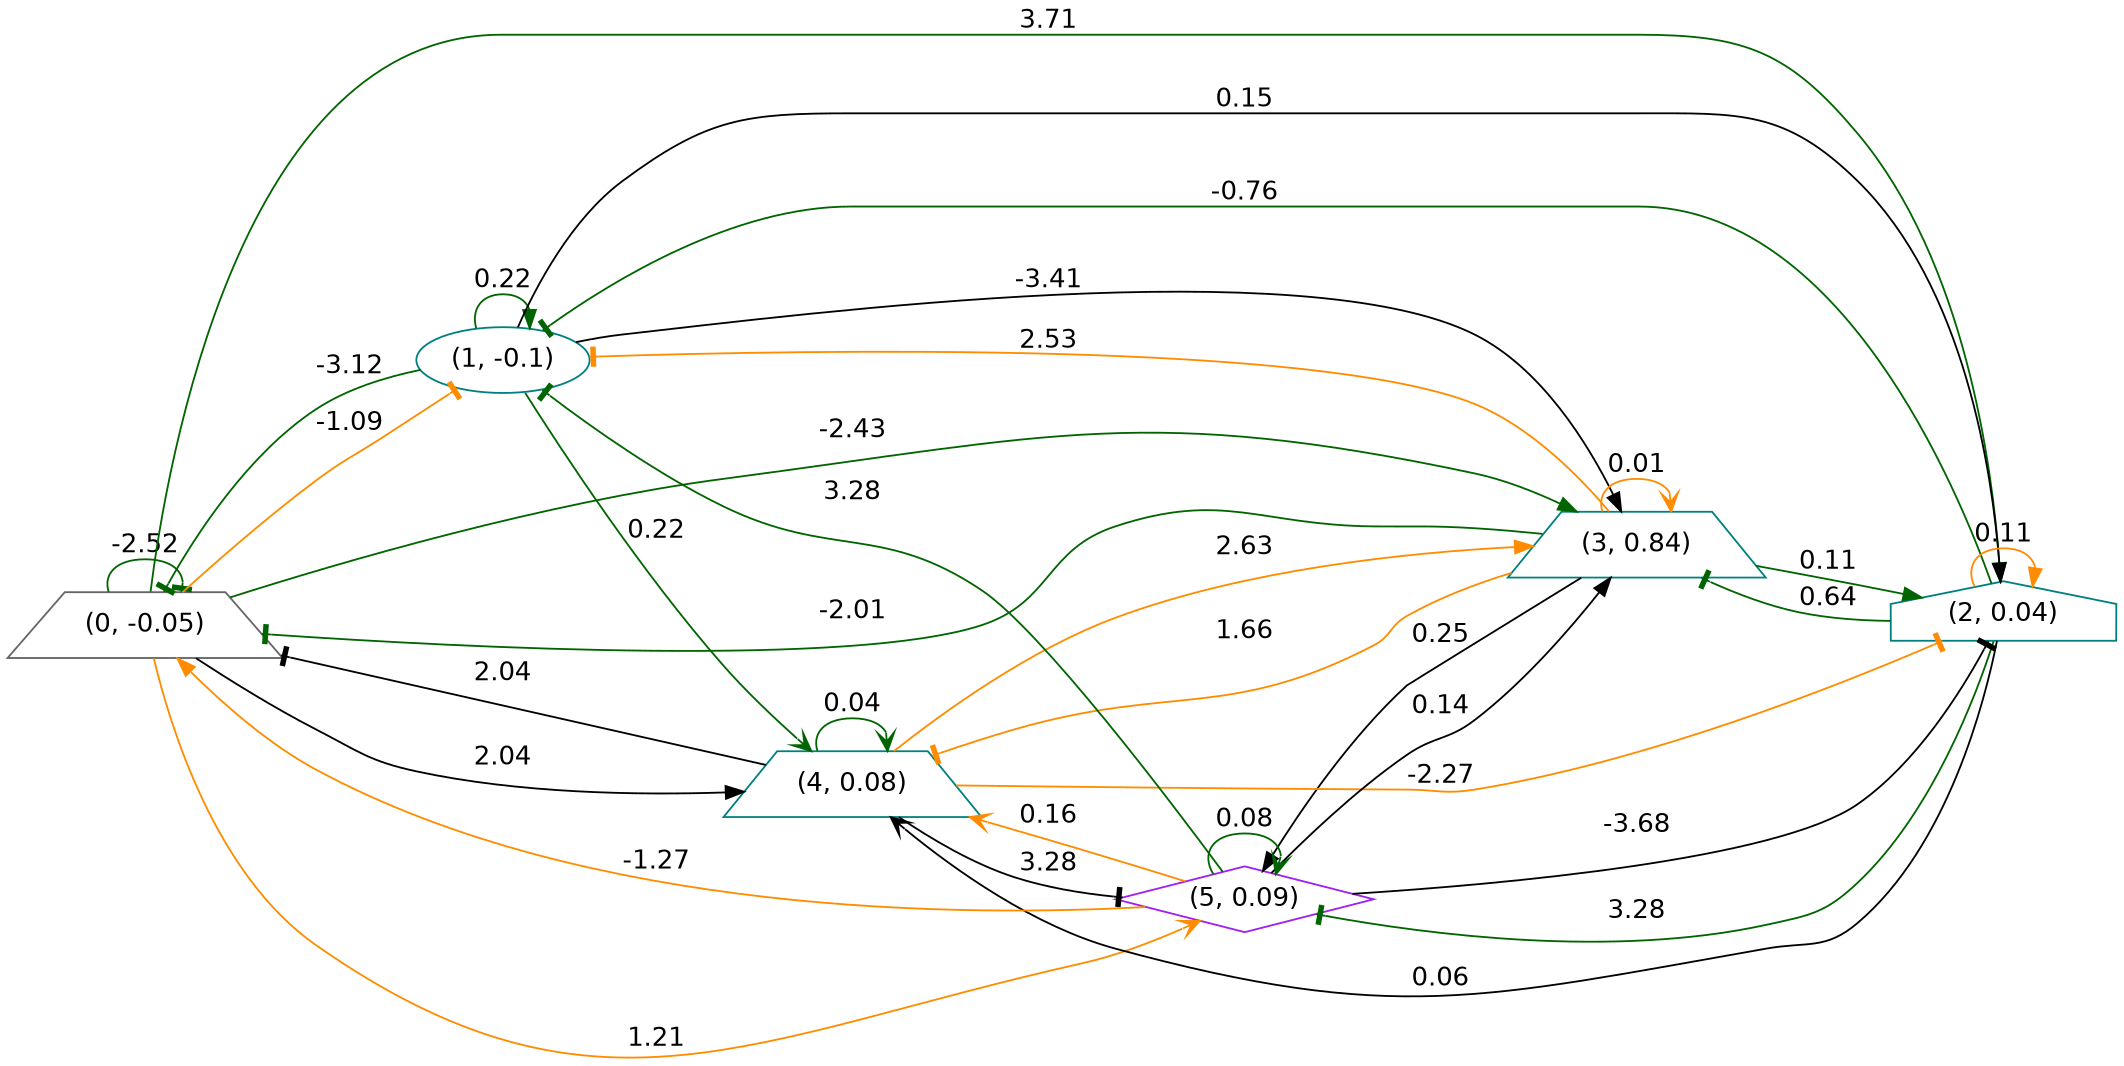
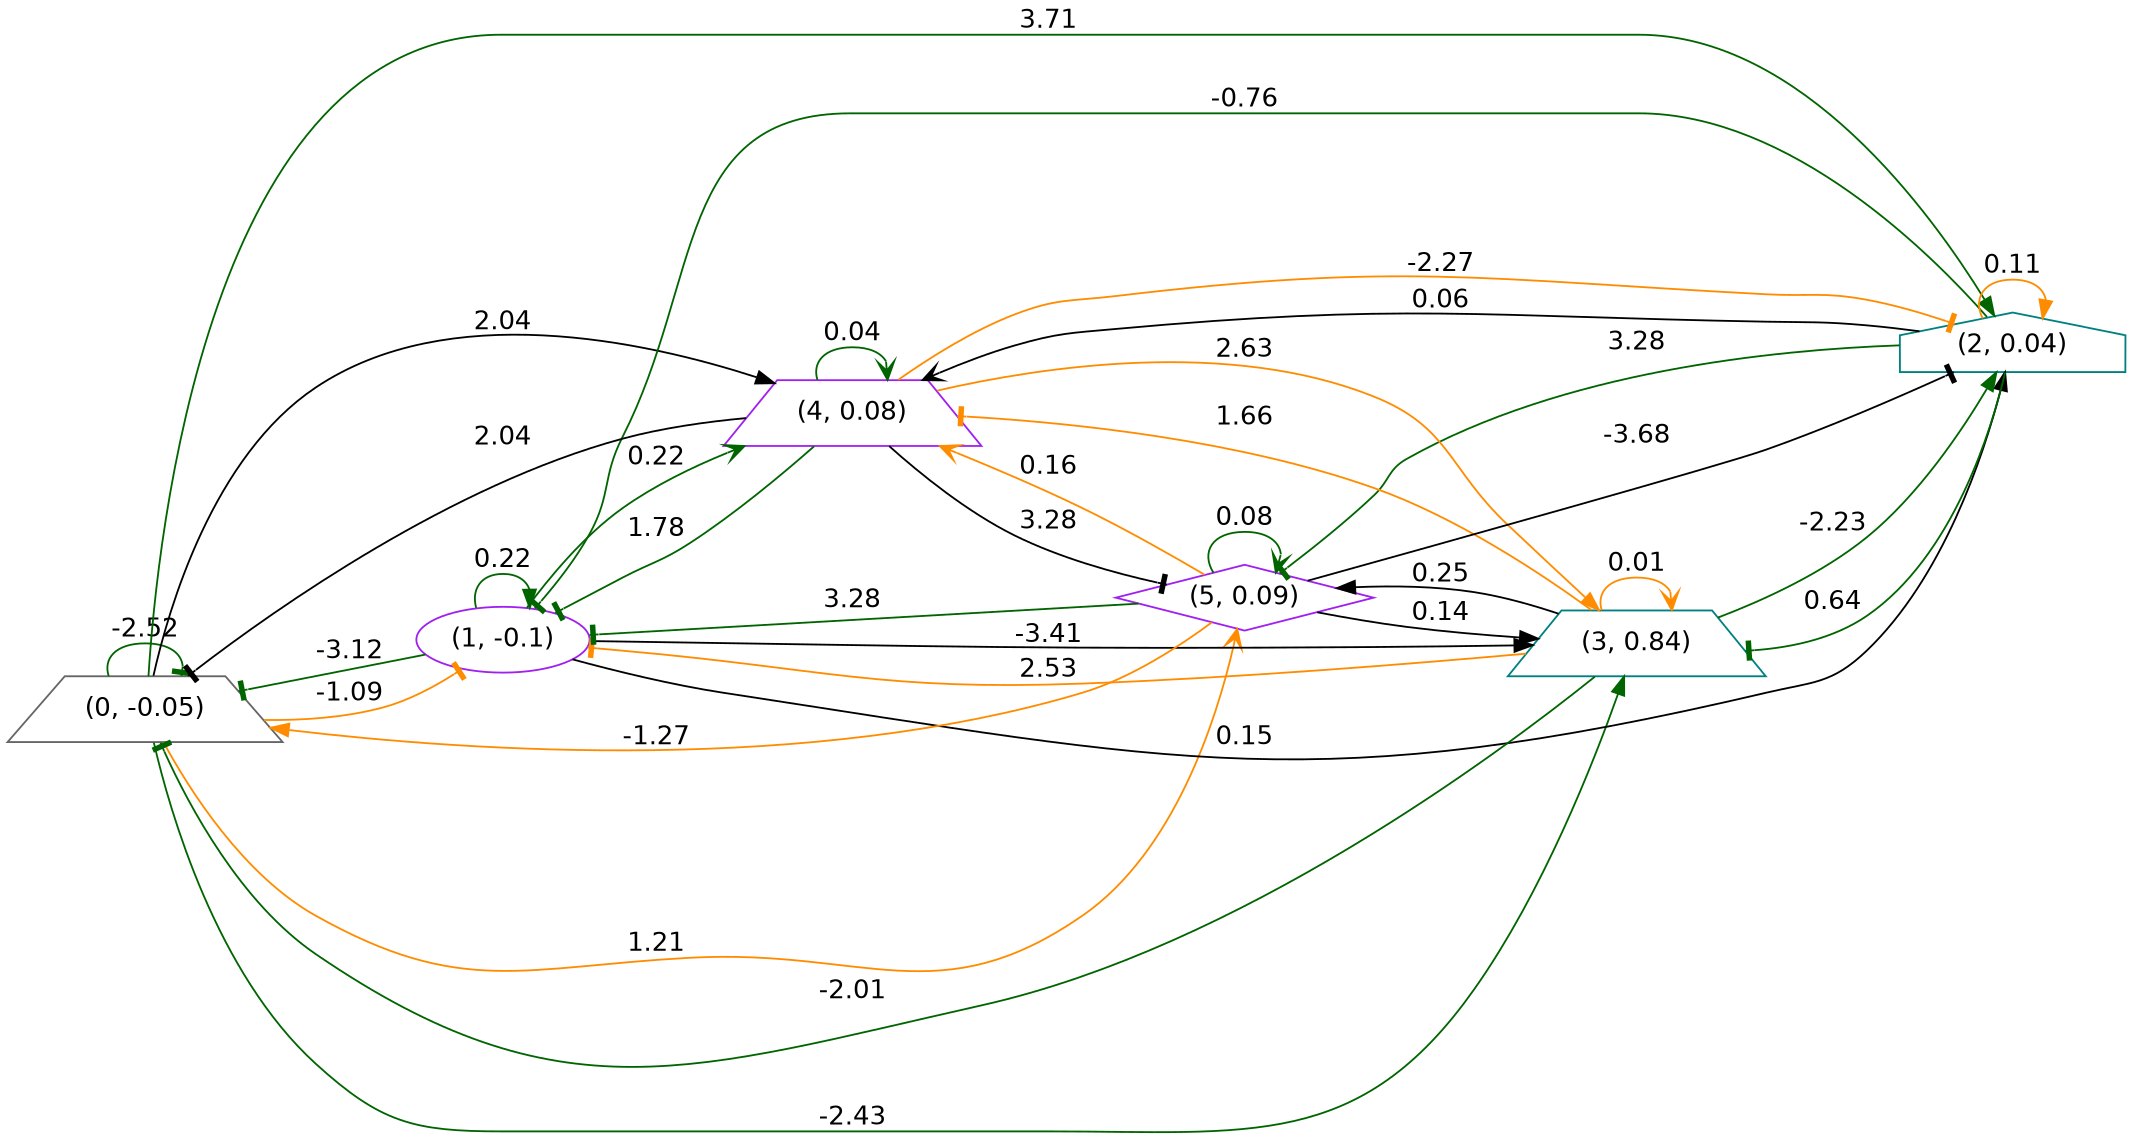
(503, 360) -> (503, 640)
none -> (696, 539)
(1828, 562) -> (1833, 524)
(852, 784) -> (852, 413)
